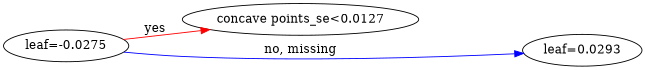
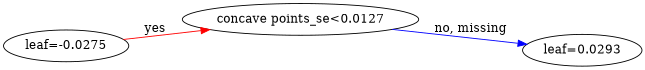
(319, 59) -> (455, 36)
